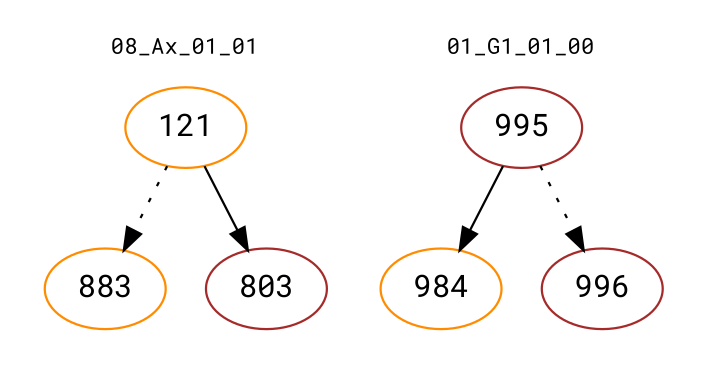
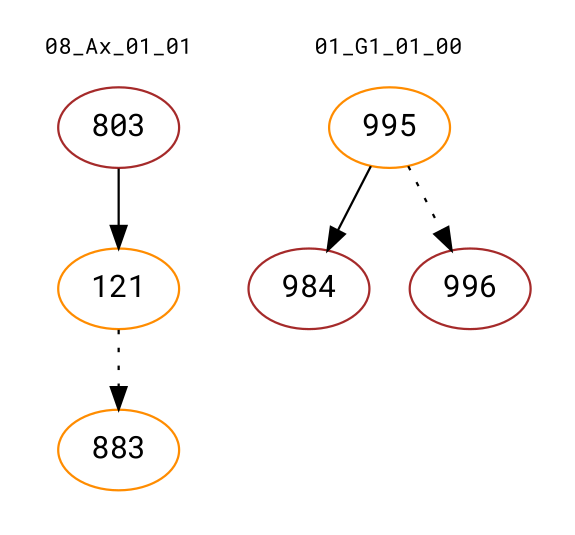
(522, 128) -> (390, 128)
(221, 198) -> (119, 197)
(441, 289) -> (309, 289)
